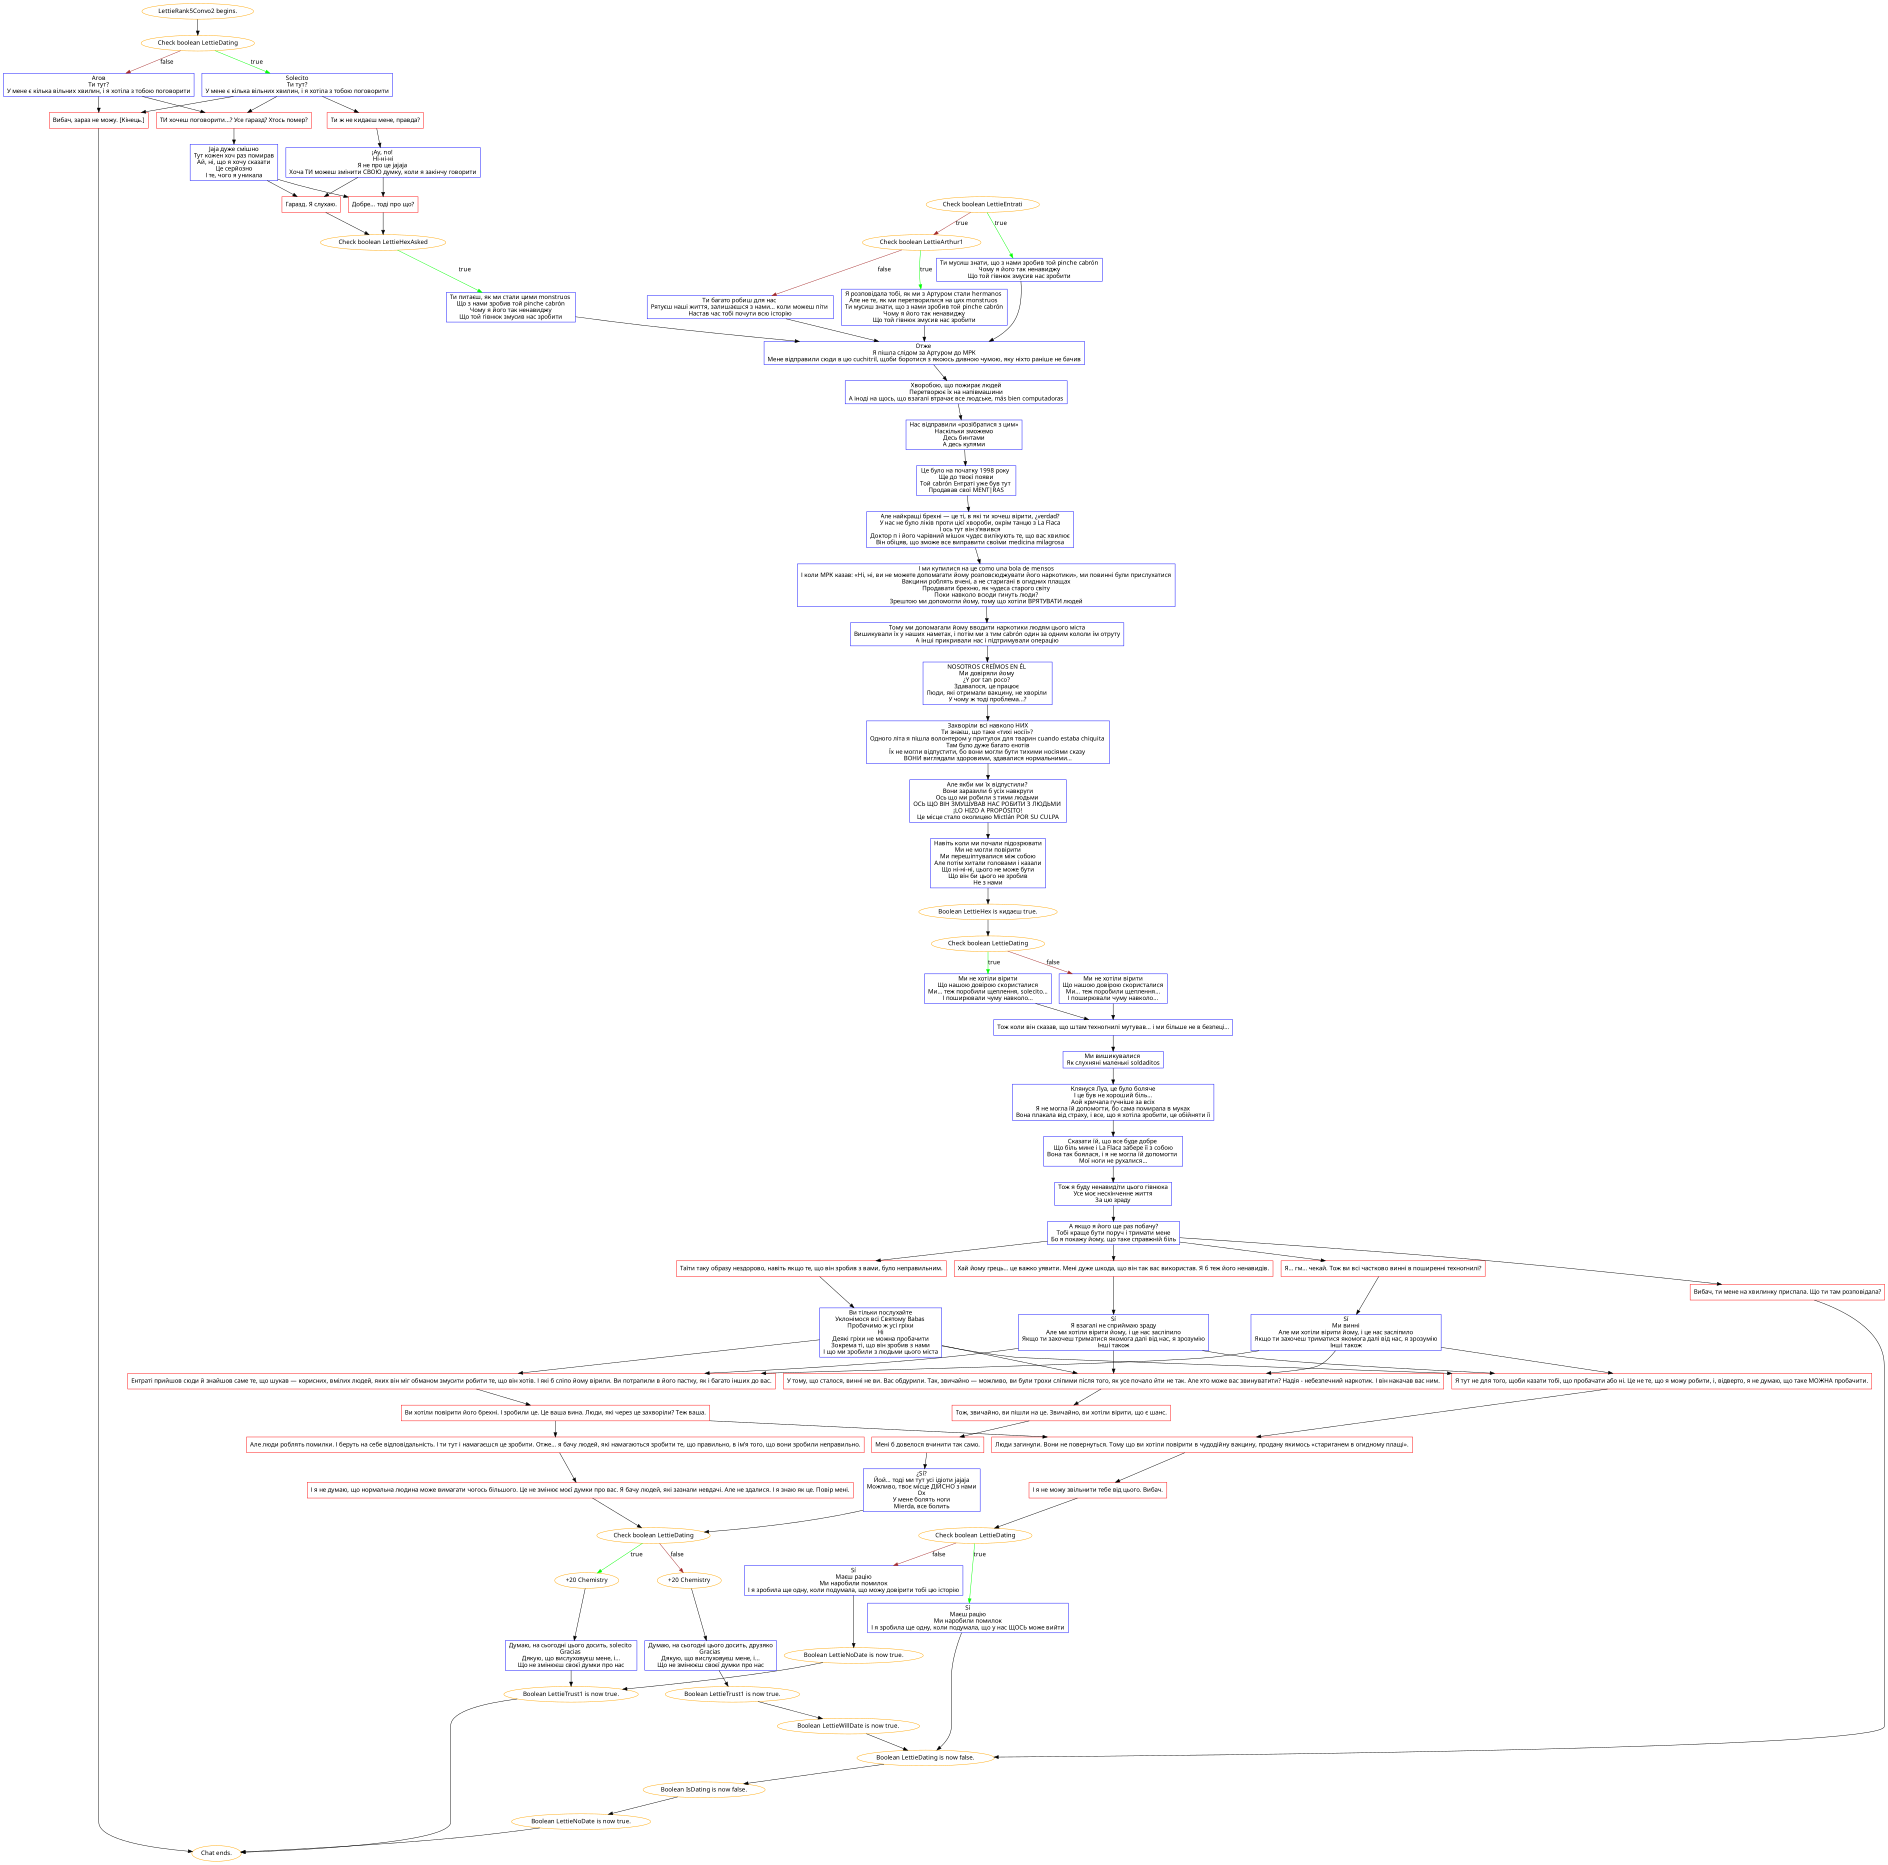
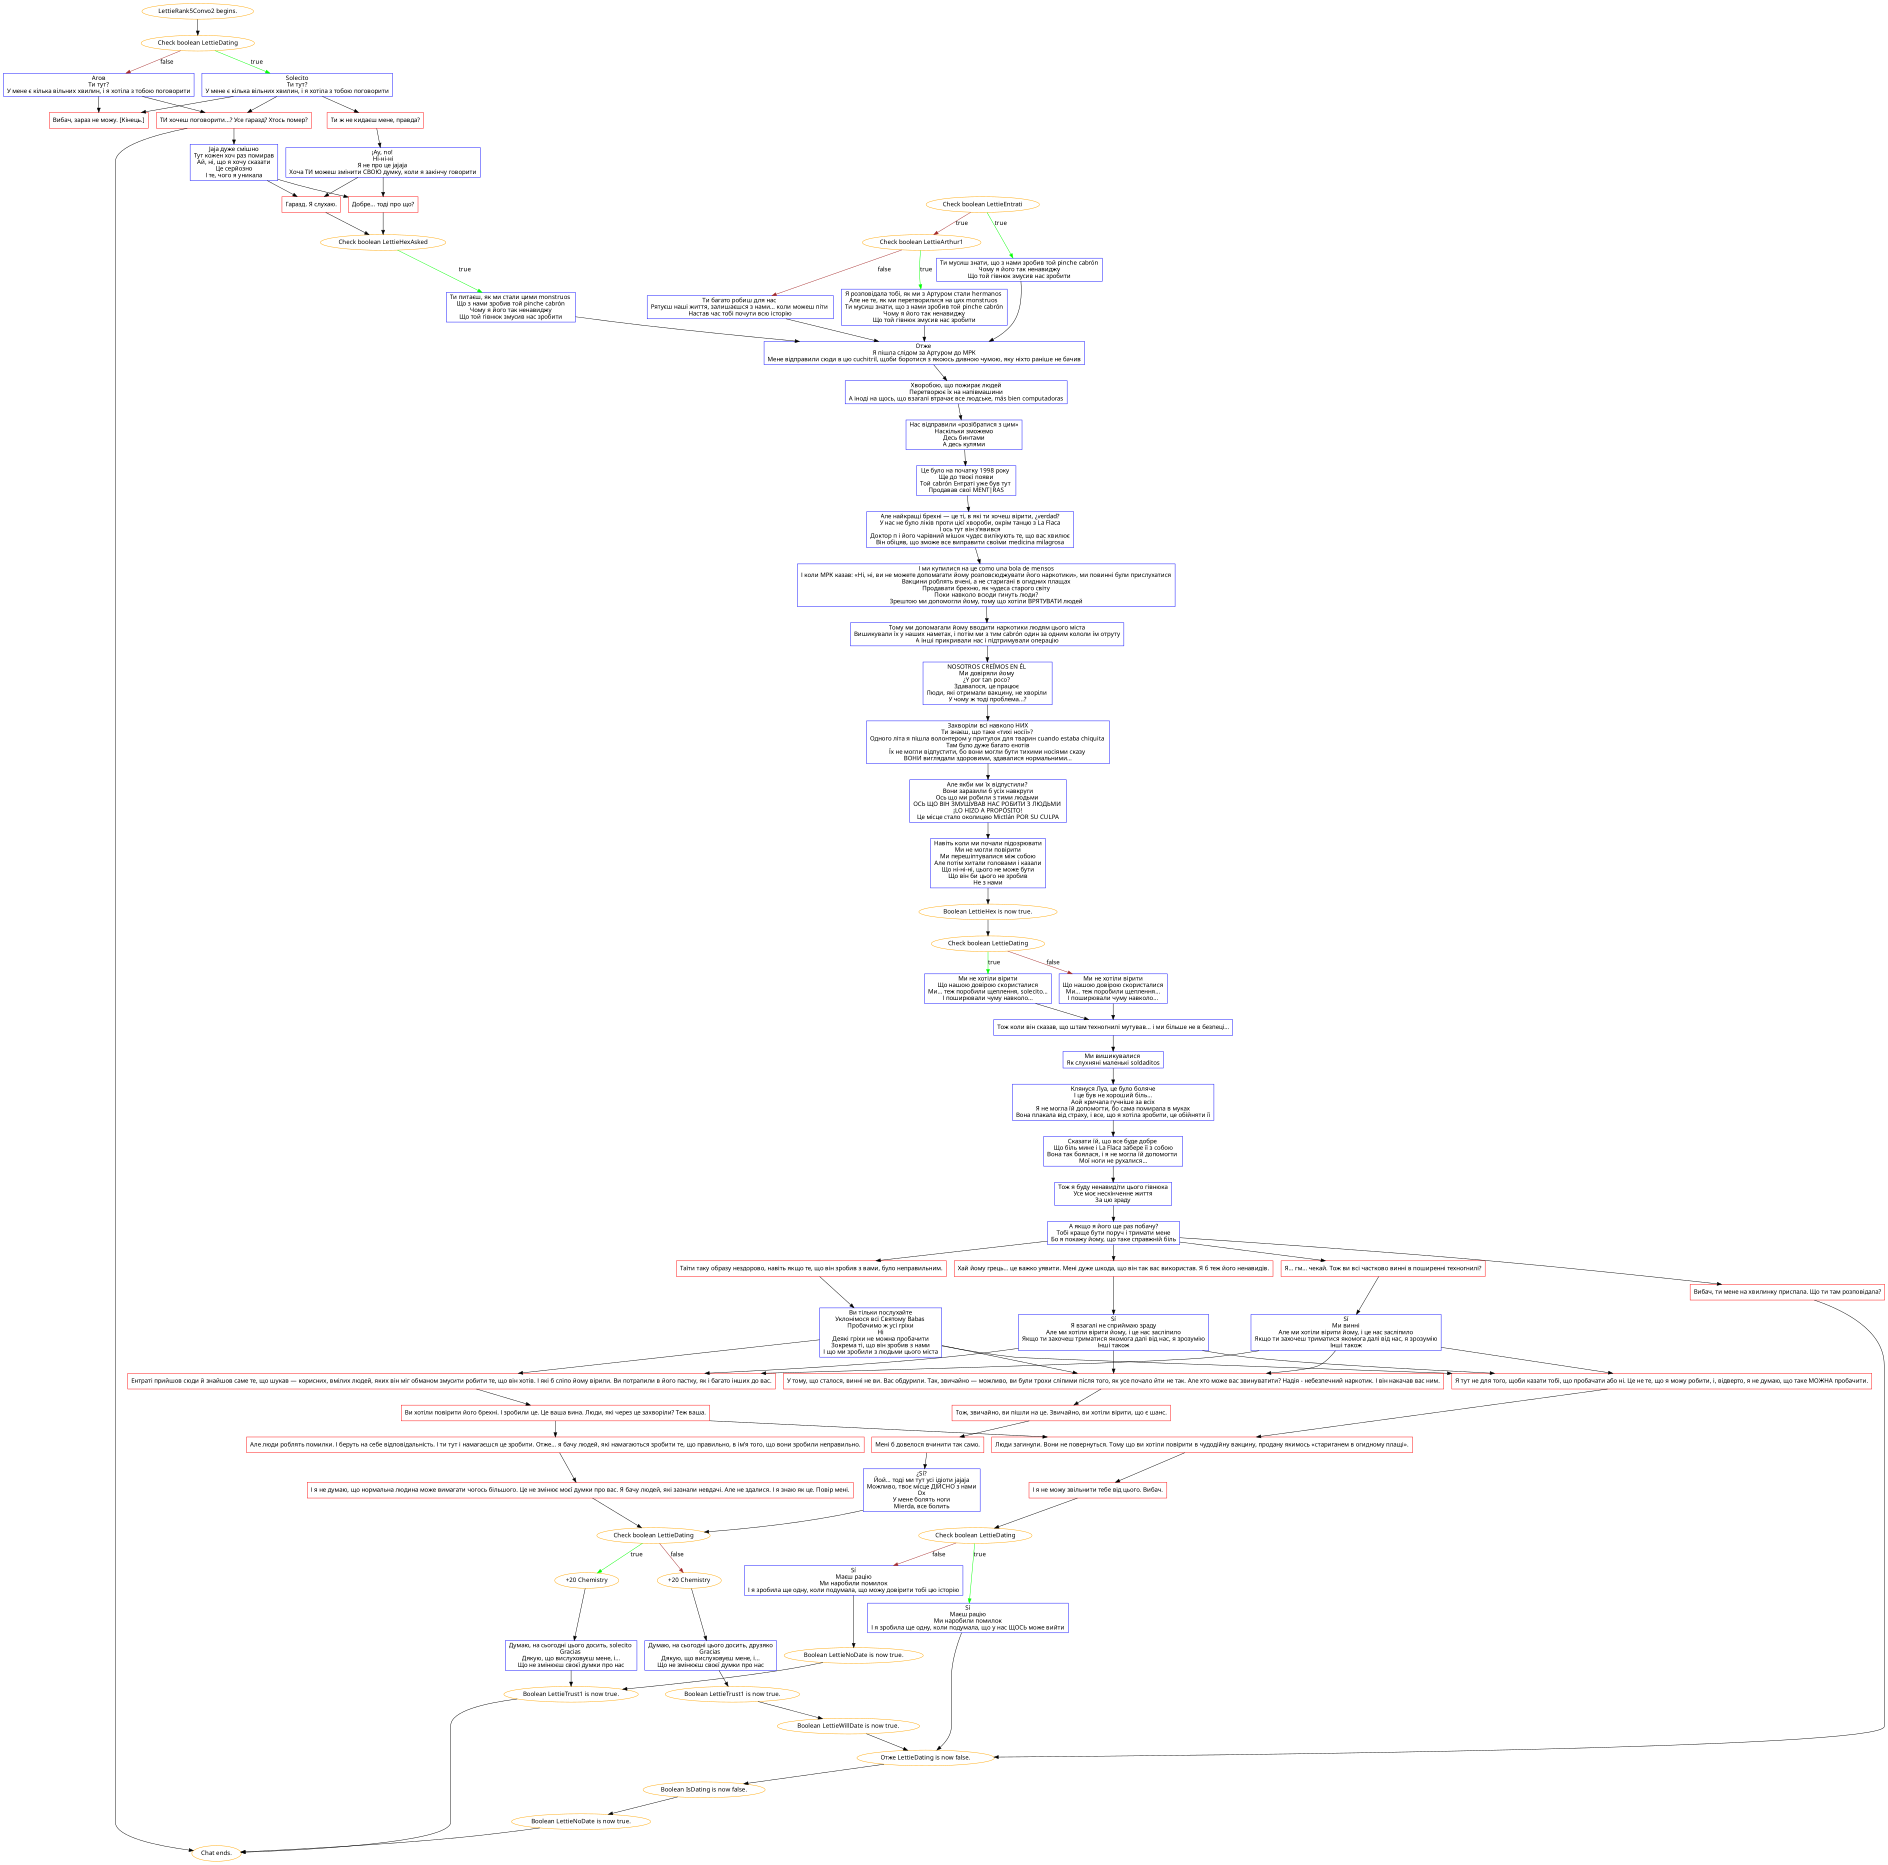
(988, 912) -> (988, 912)
(99, 1024) -> (115, 992)
(926, 1758) -> (926, 1758)
